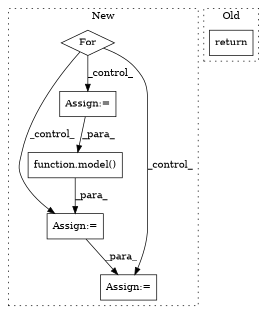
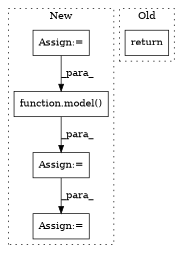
(88, 43) -> none
